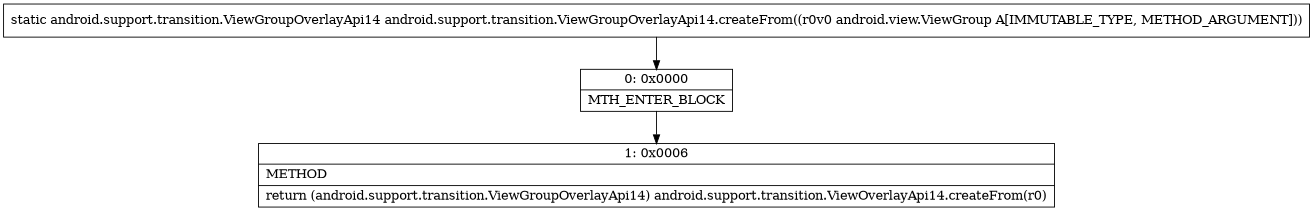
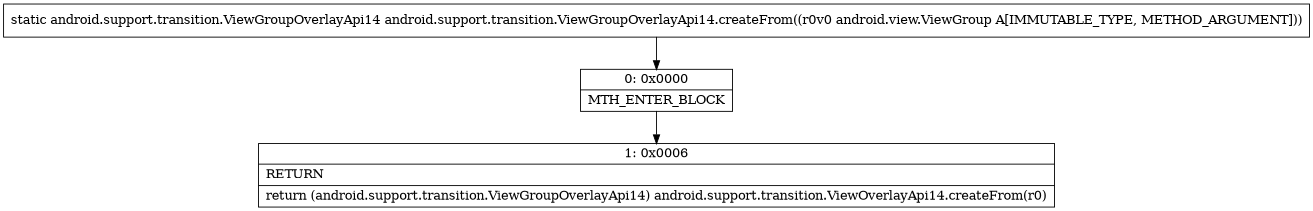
(297, 174) -> (295, 174)
